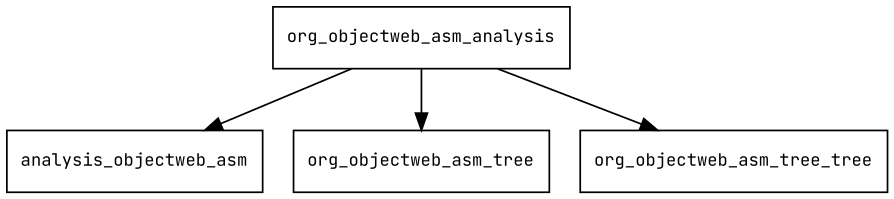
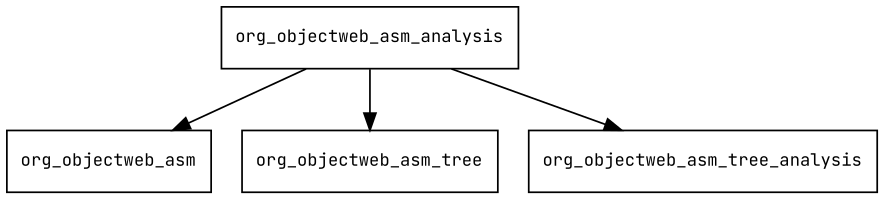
(135, 161) -> (109, 161)
(734, 161) -> (703, 161)
